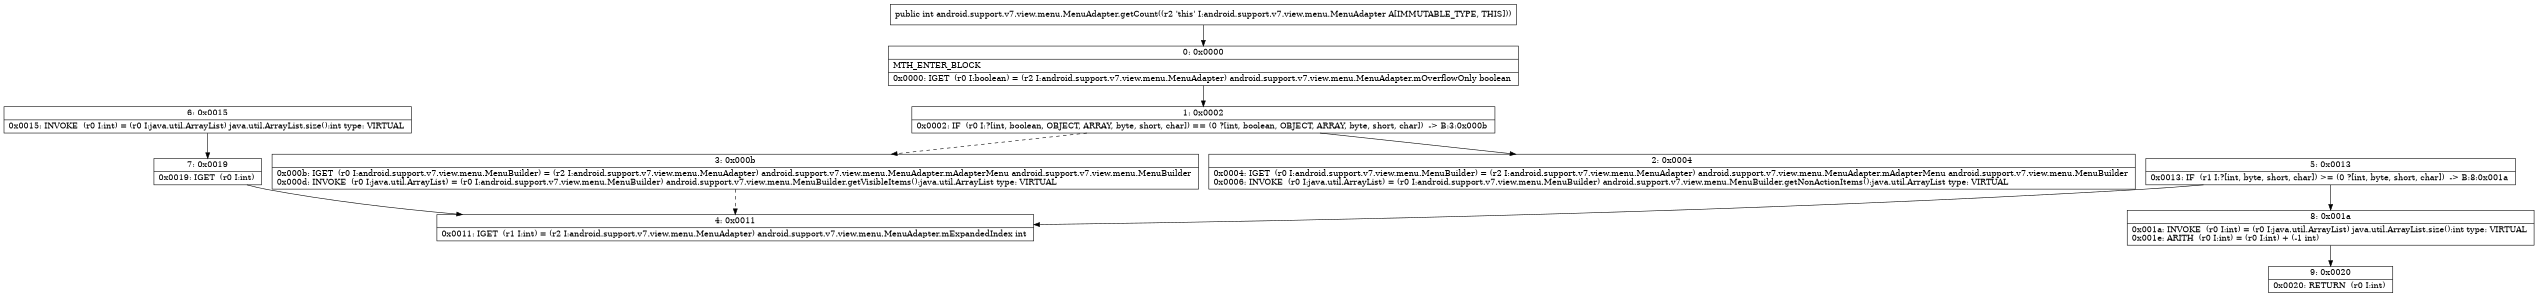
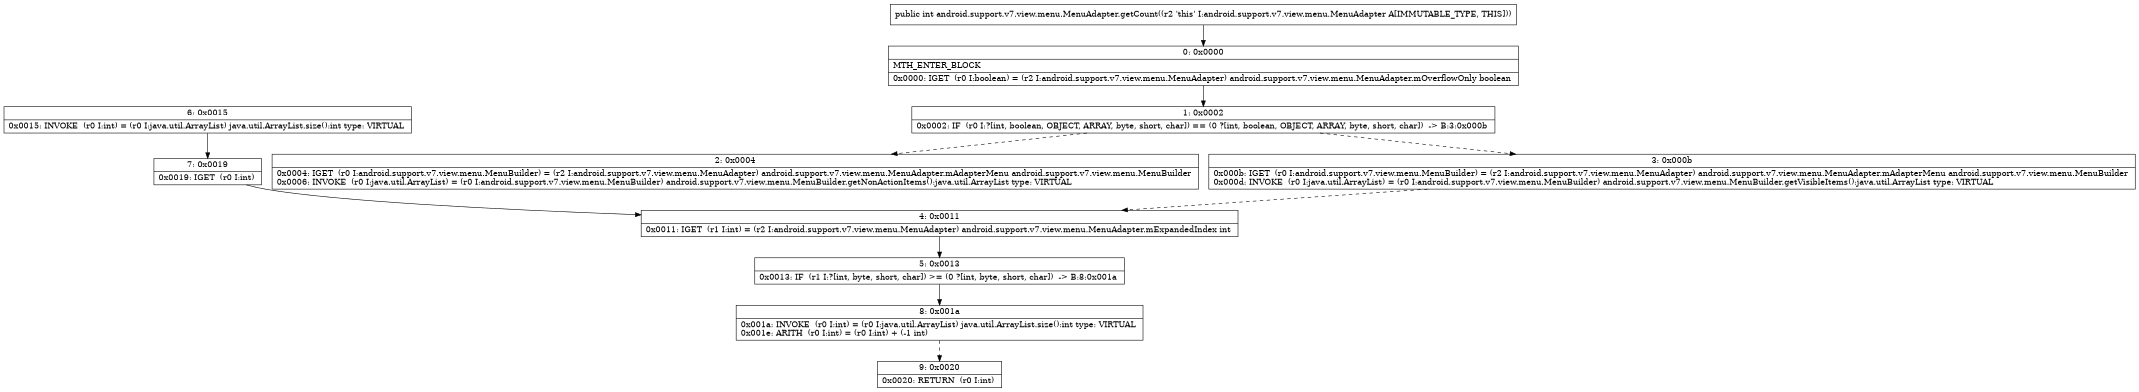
(1415, 143) -> (992, 143)
(1622, 212) -> (940, 244)
(2331, 253) -> (940, 348)
